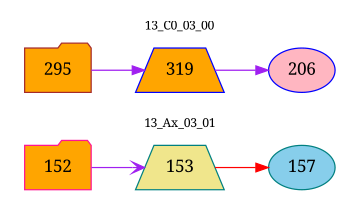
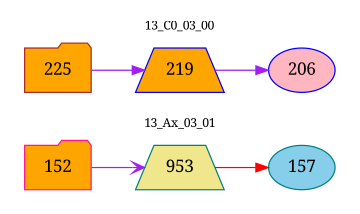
(58, 70) -> (58, 70)
(180, 70) -> (180, 70)
(180, 168) -> (180, 168)
